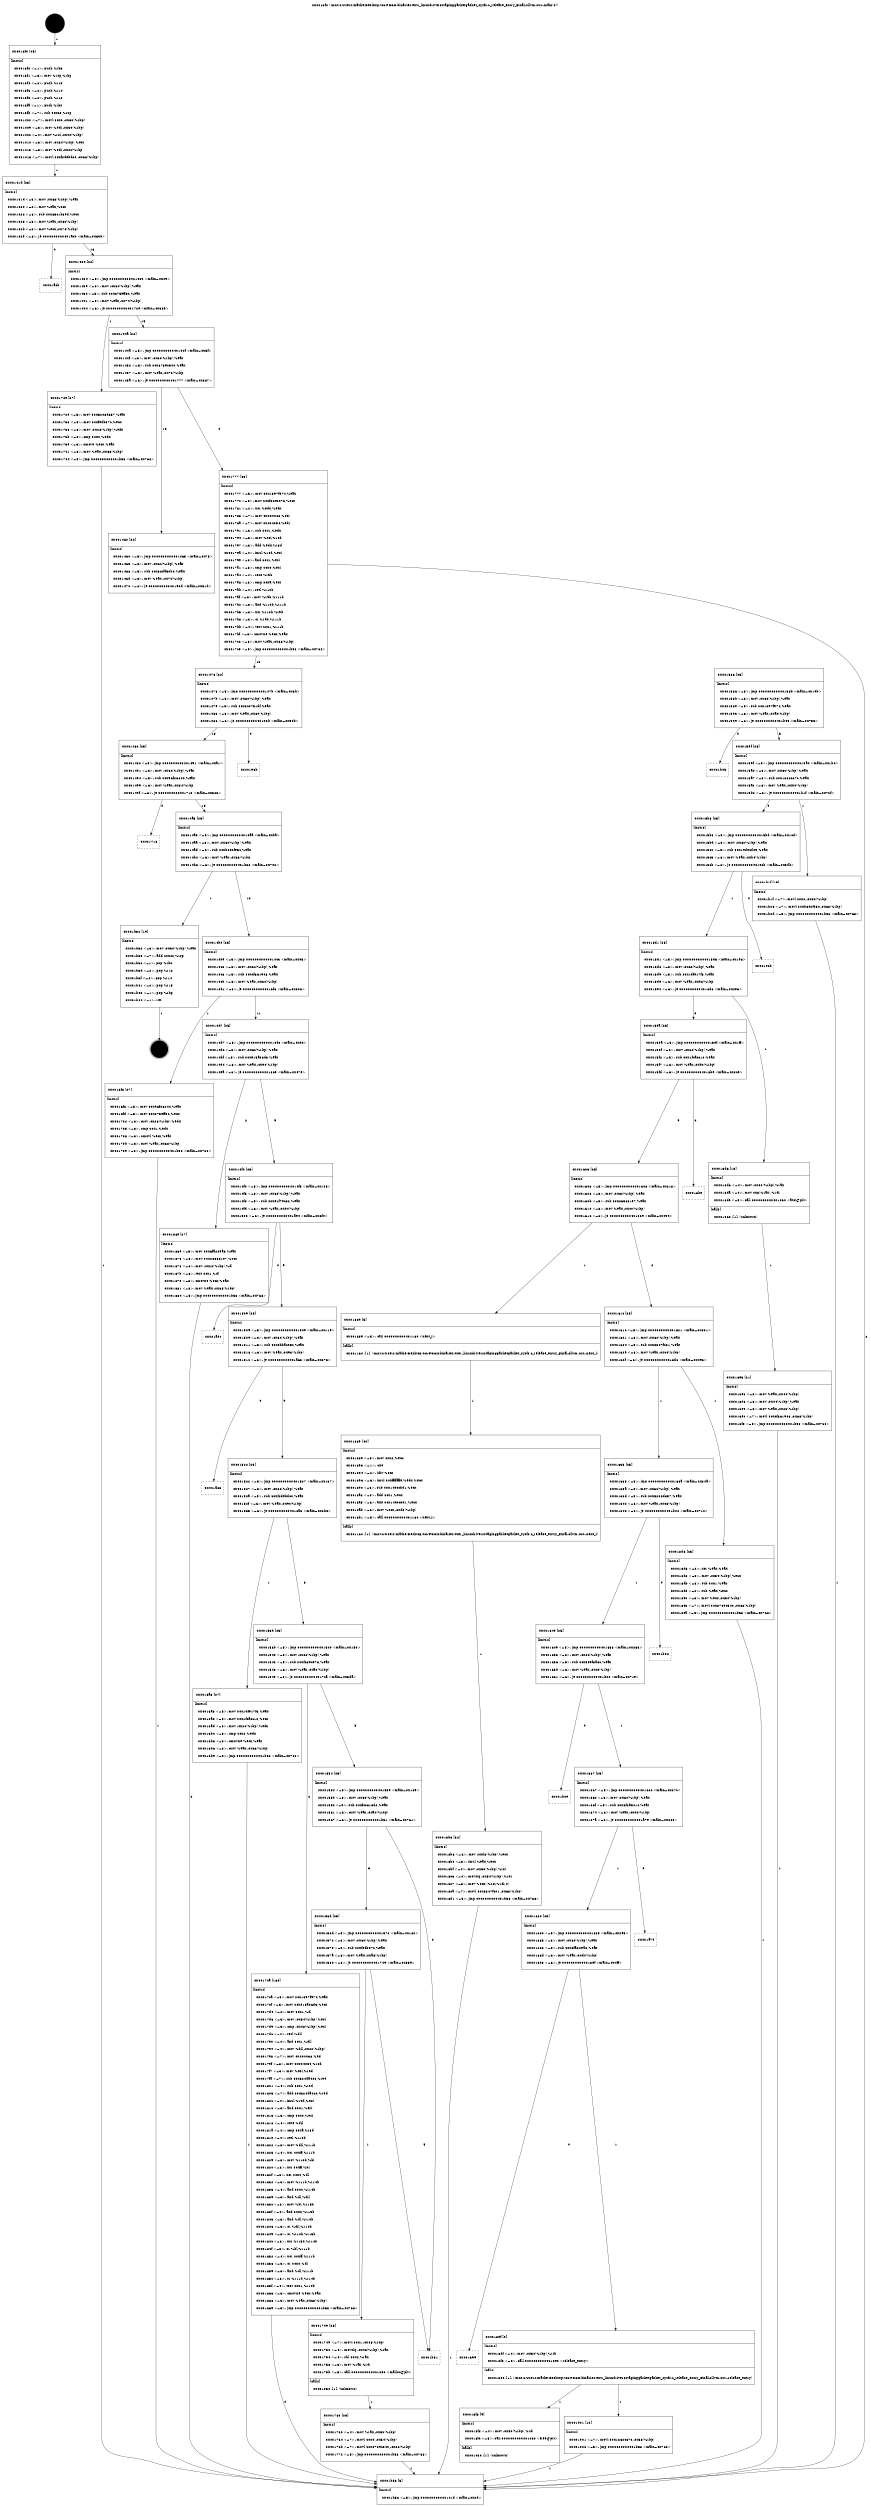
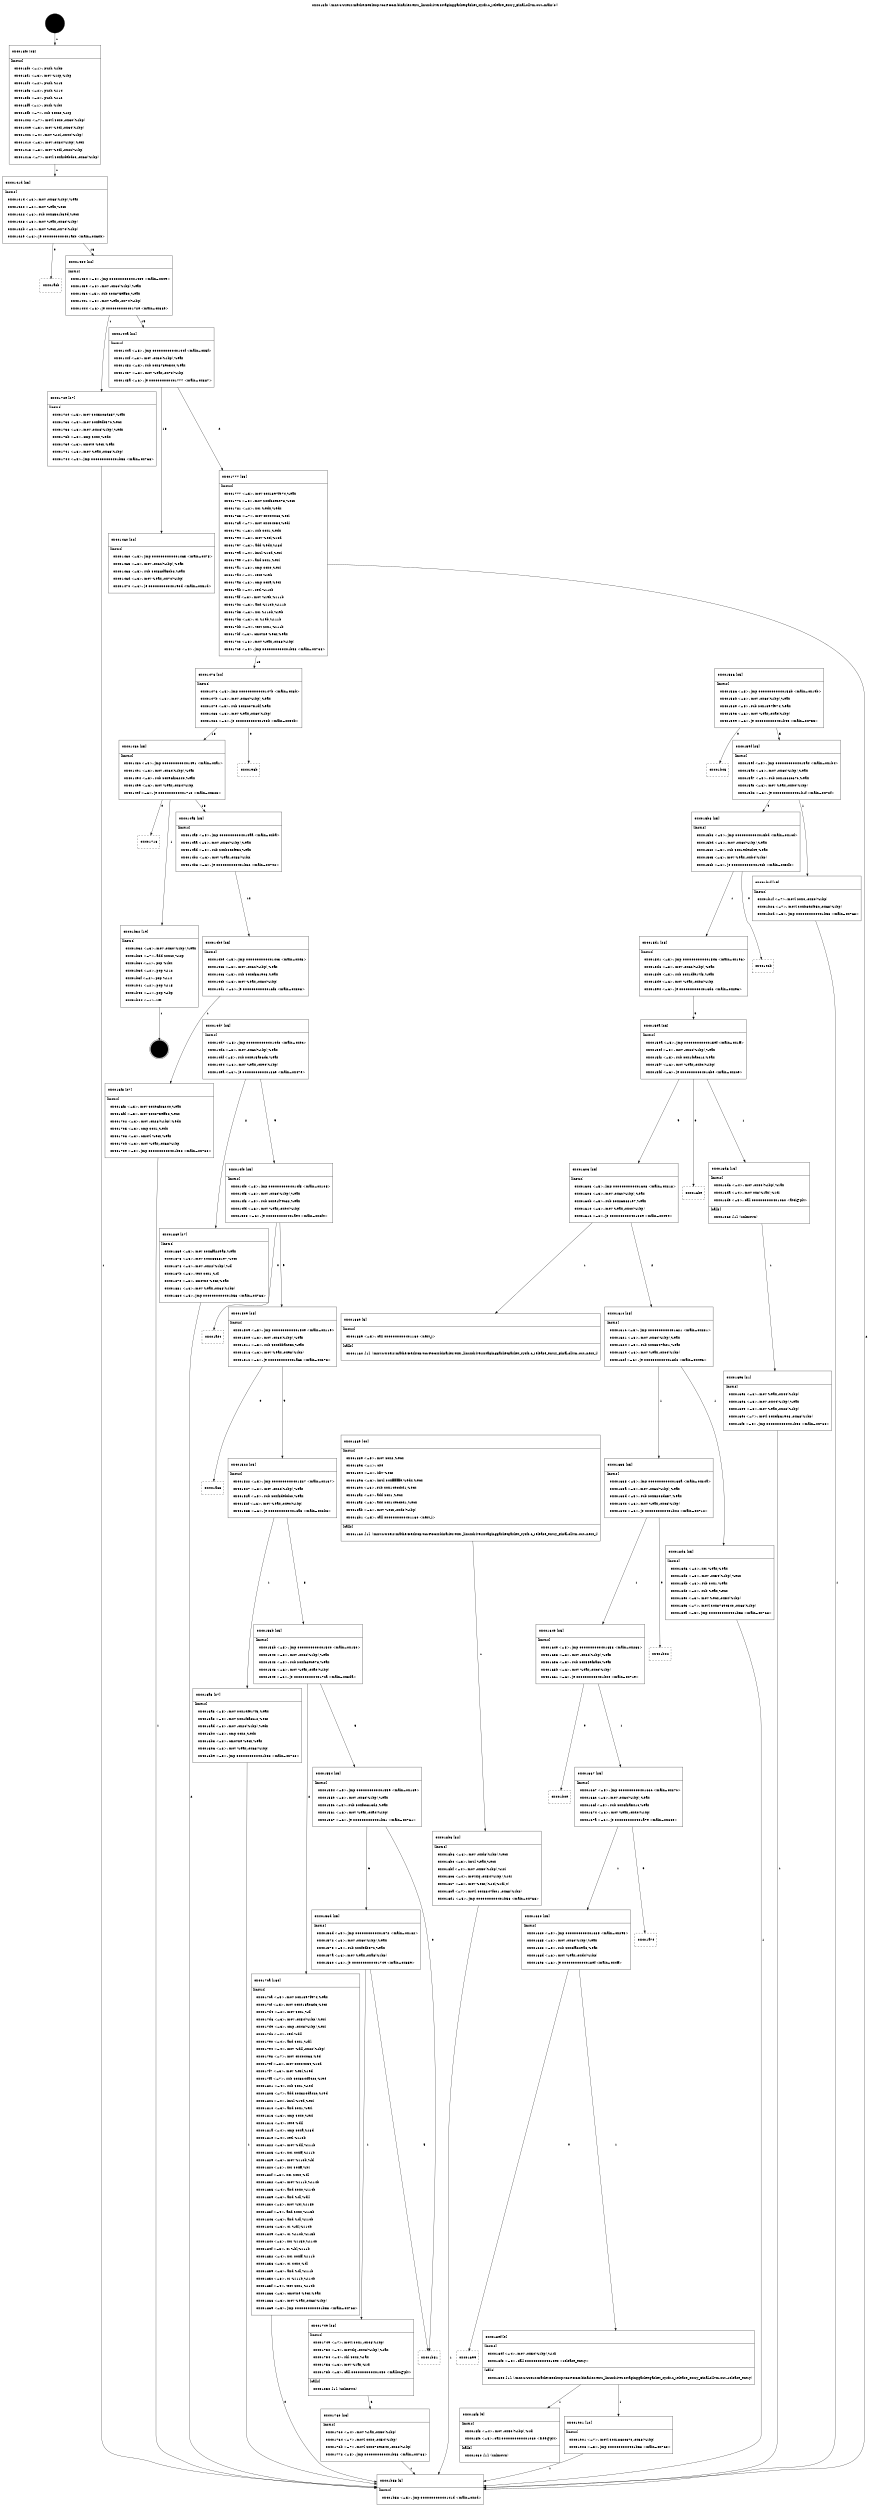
(198, 897) -> (166, 861)
(256, 1007) -> none
(764, 1074) -> (726, 1120)
(471, 1396) -> none
(371, 2402) -> (371, 2402)
